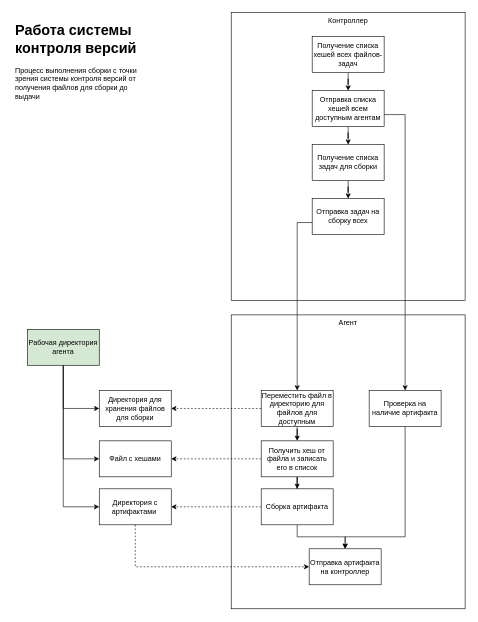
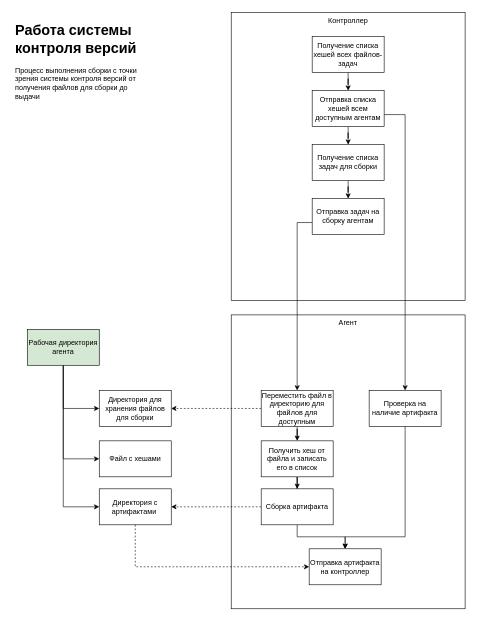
(348, 216) -> (348, 216)
(176, 459) -> none
